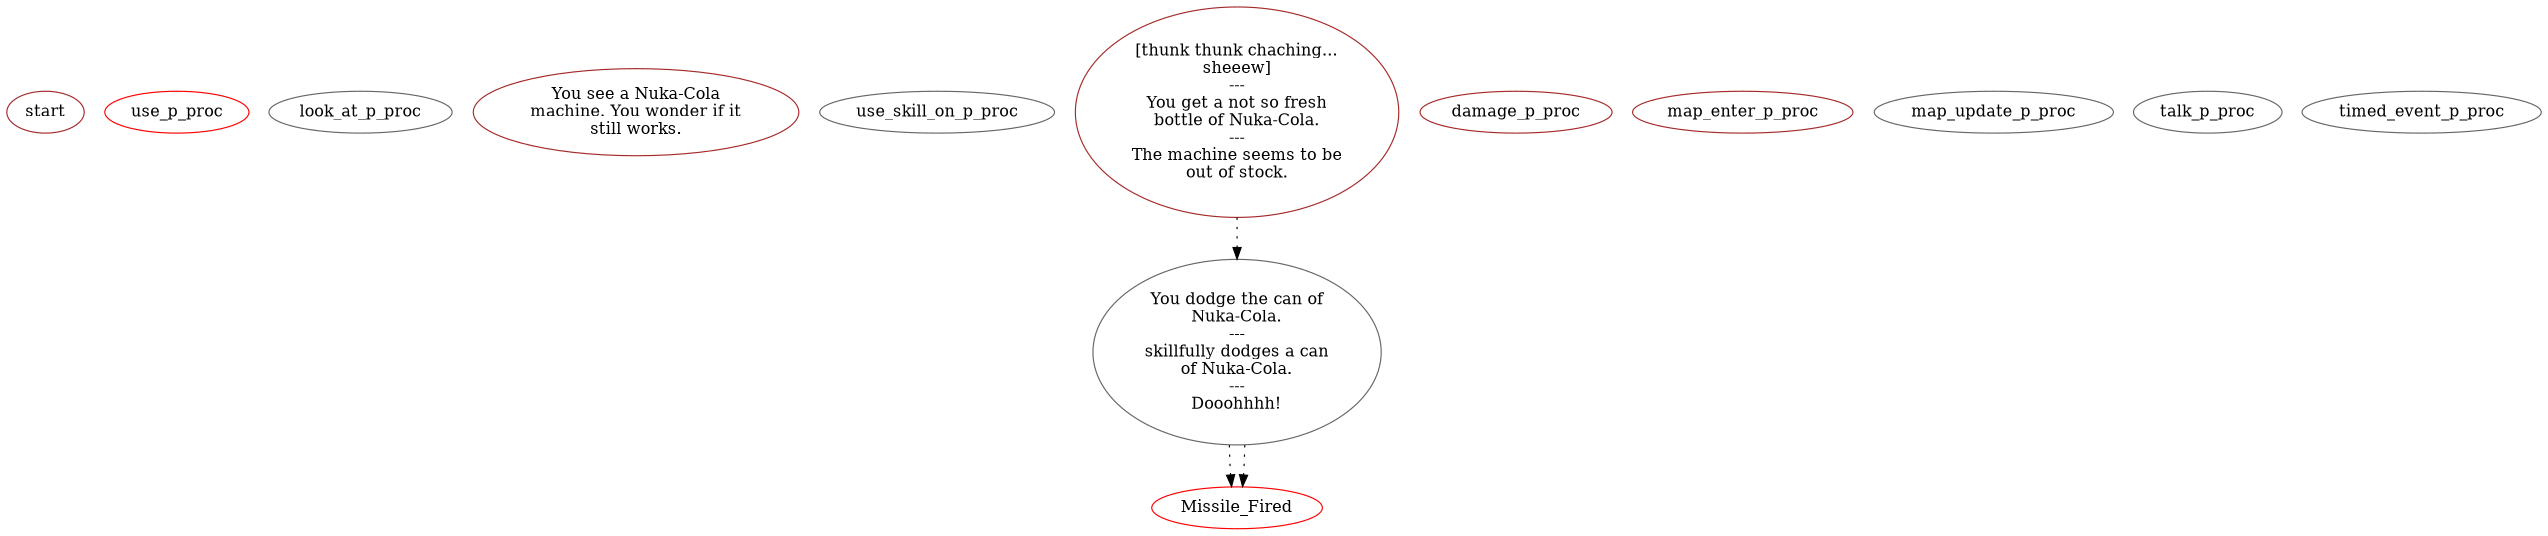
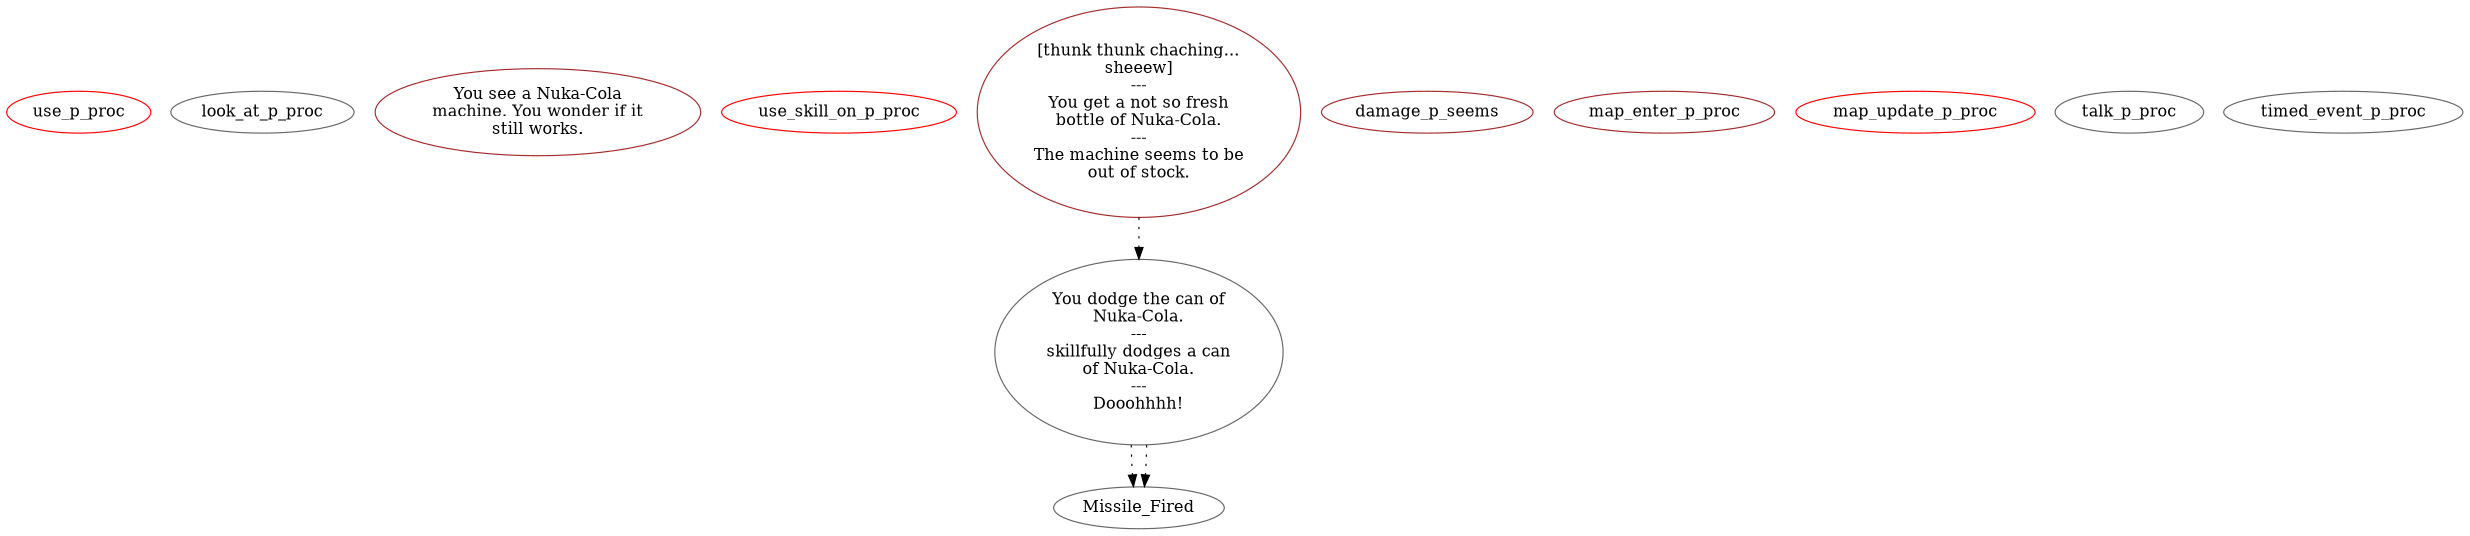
(46, 112) -> none
(937, 112) -> (839, 112)
(1516, 112) -> (1427, 112)
(1994, 112) -> (1915, 112)
(1237, 508) -> (1139, 508)
